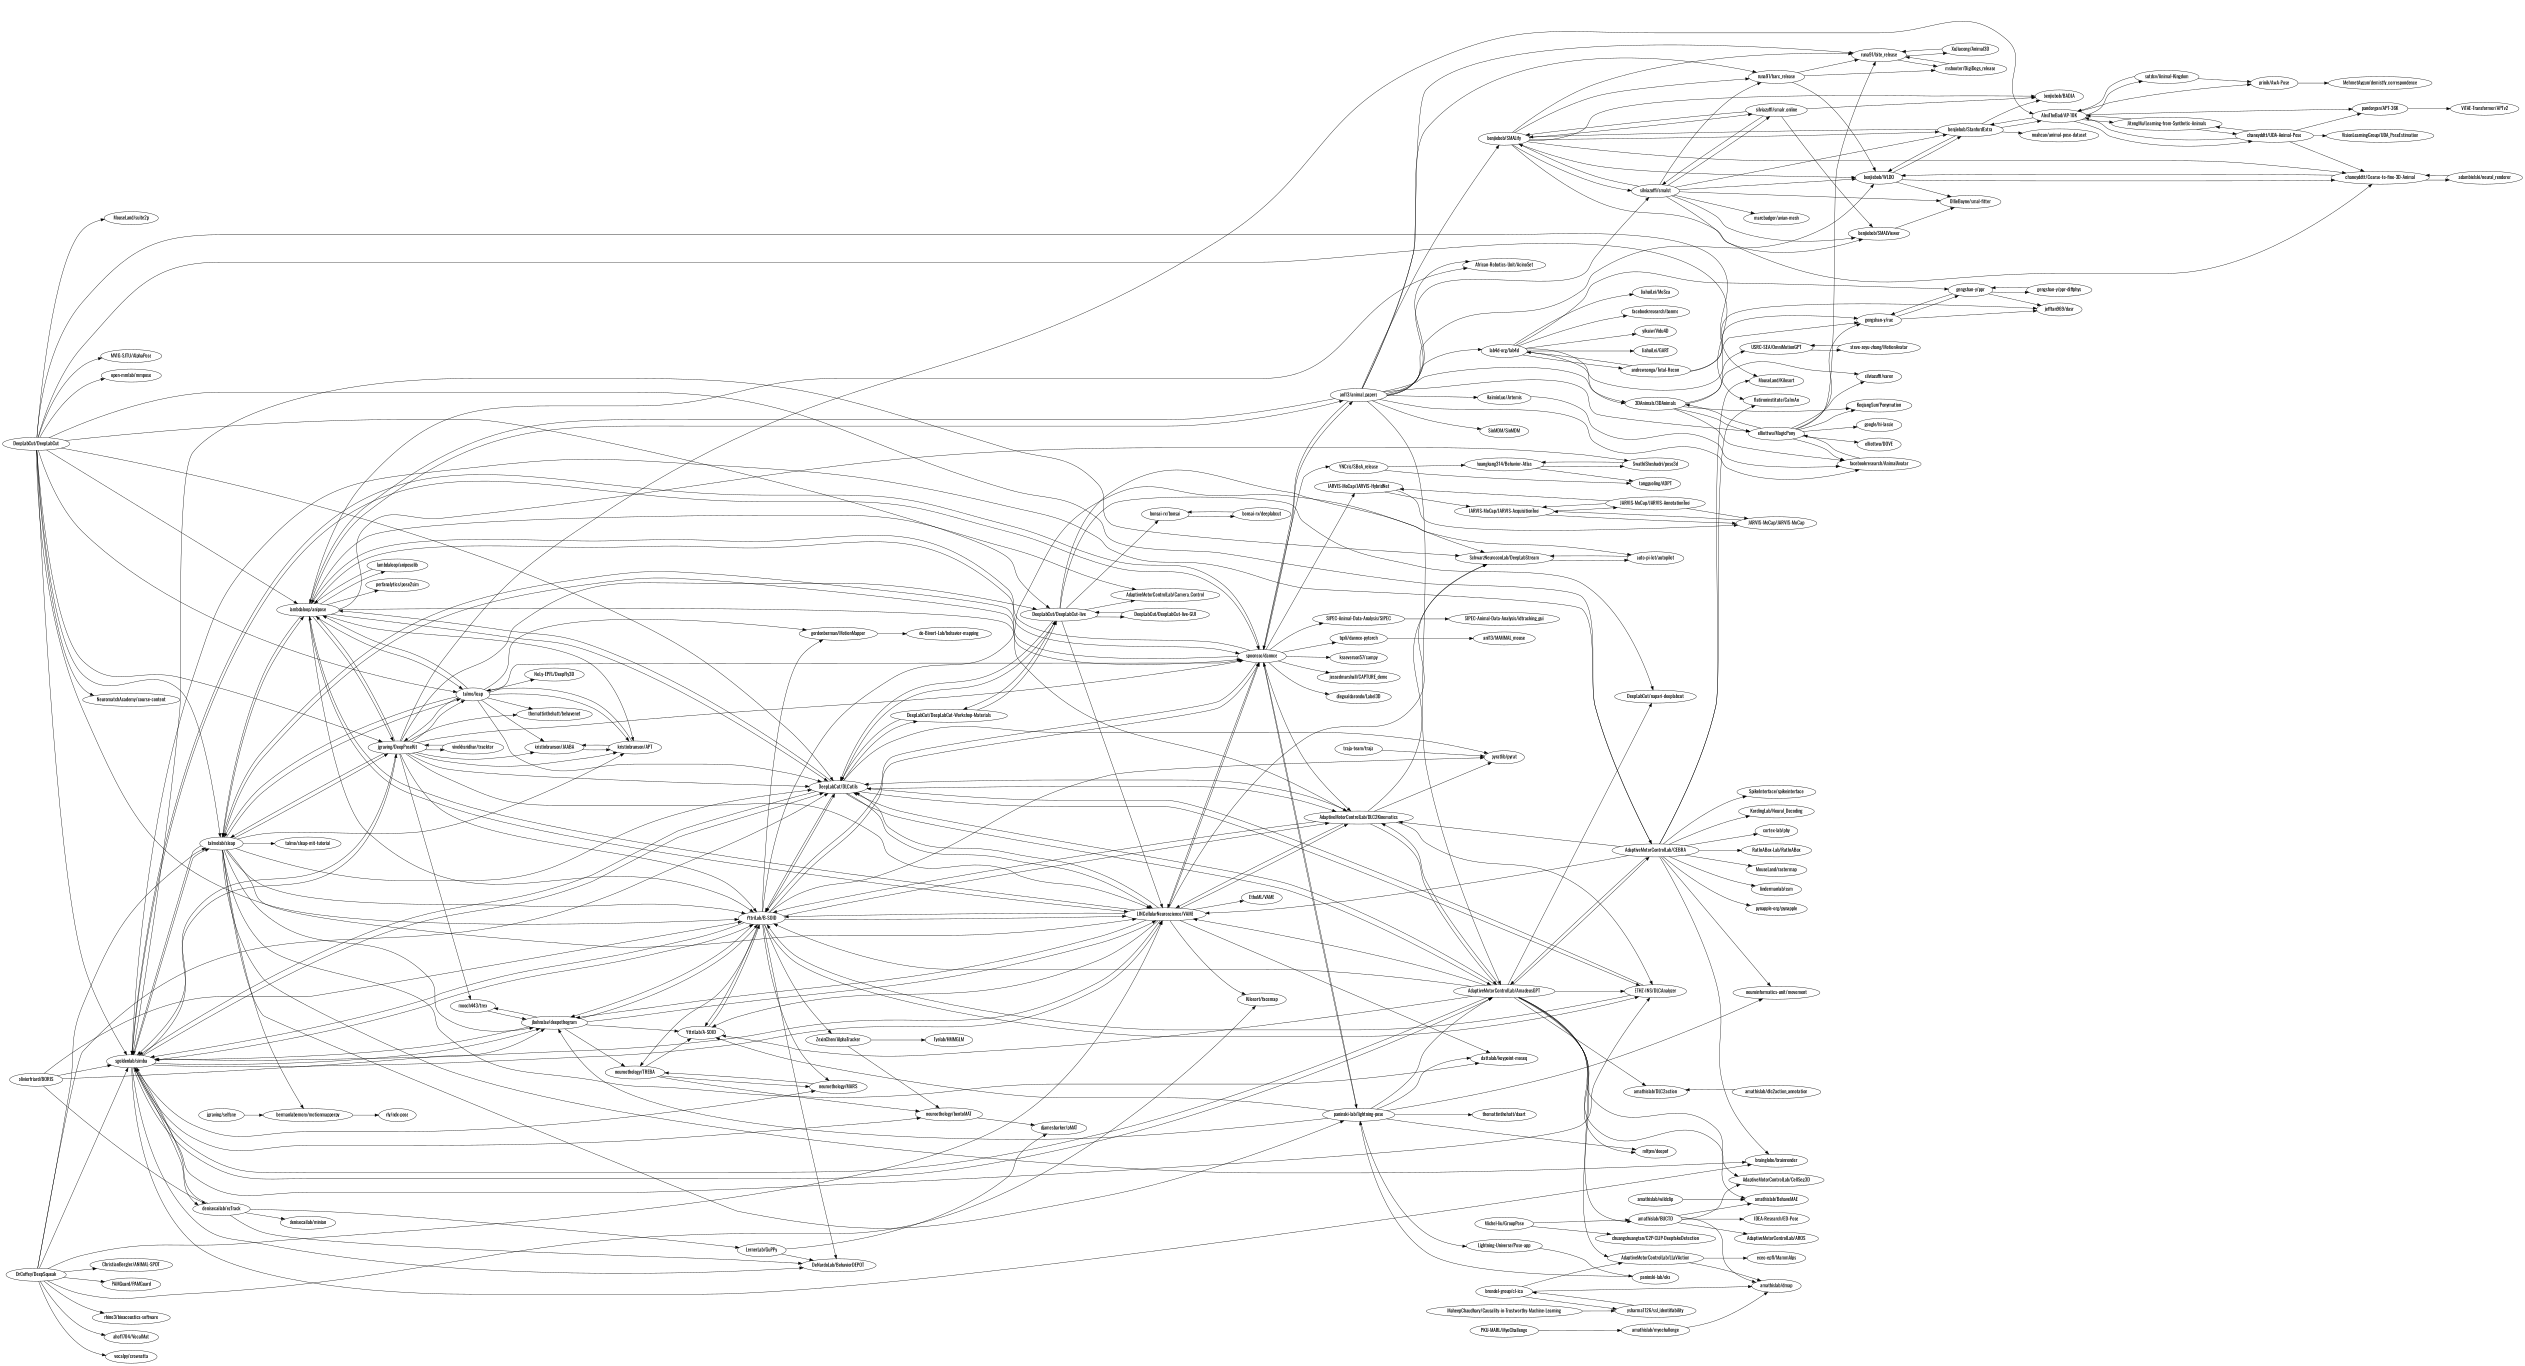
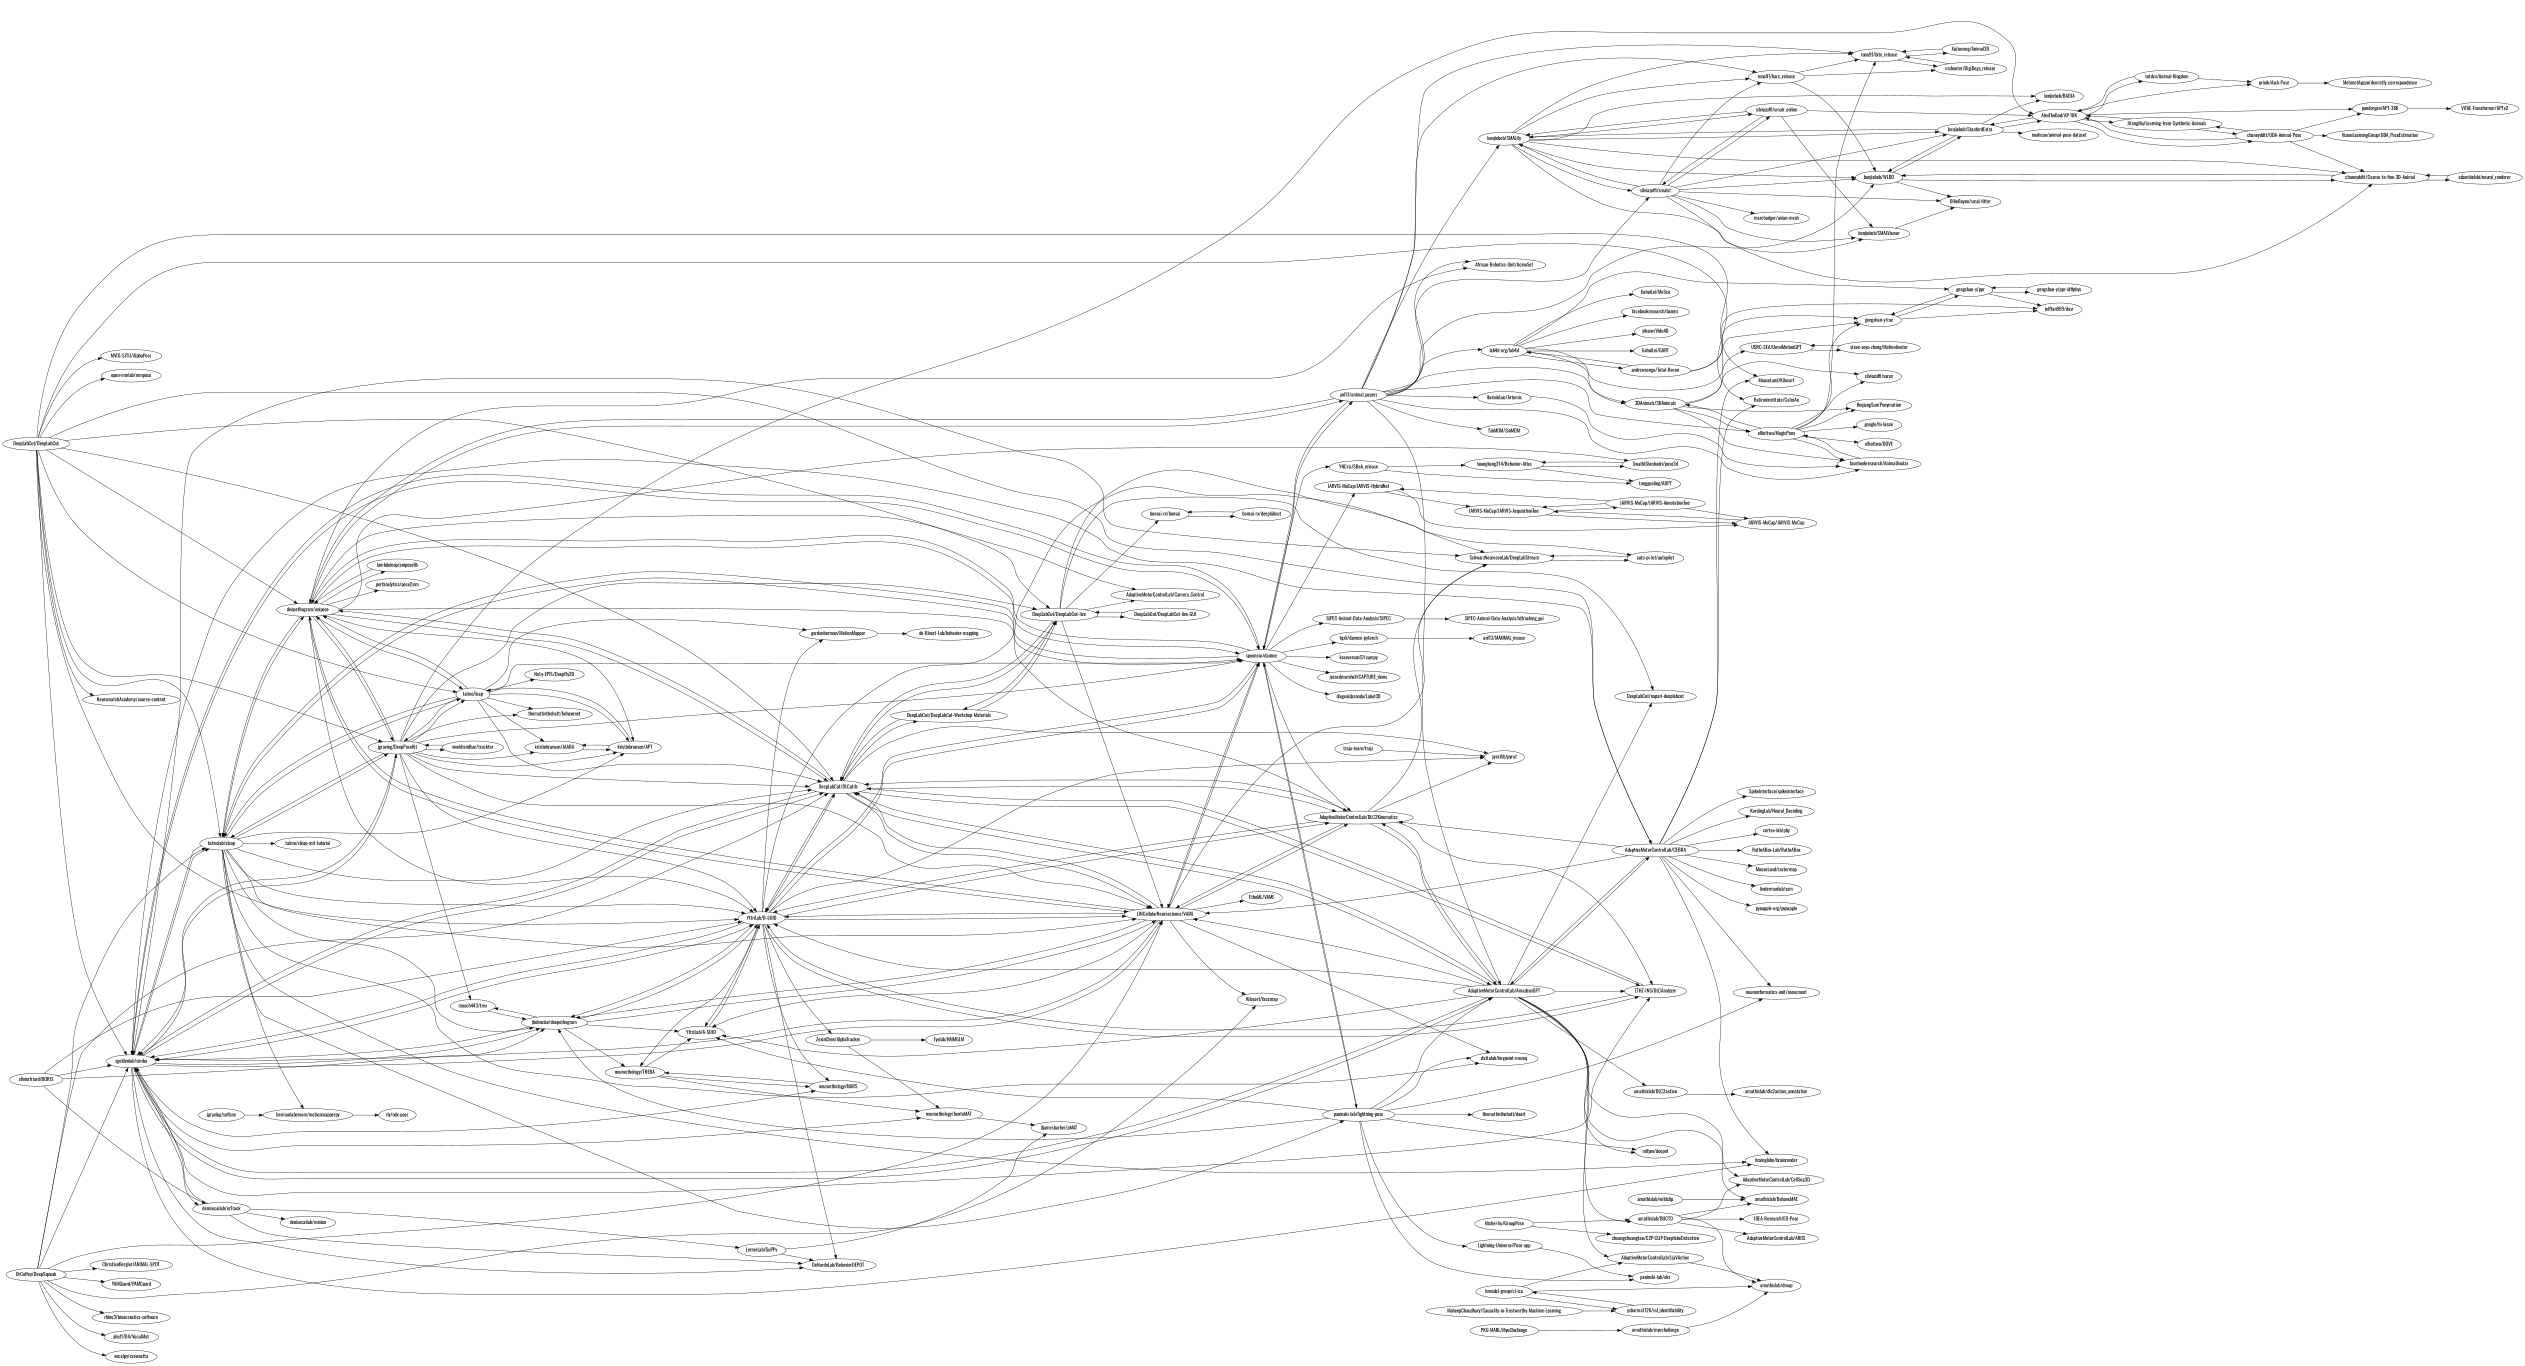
(1919, 103) -> (1918, 113)
(131, 218) -> none
(308, 610) -> (308, 610)
(1712, 1090) -> (1709, 1094)
(1776, 1258) -> none
(1455, 1263) -> (1449, 1268)
